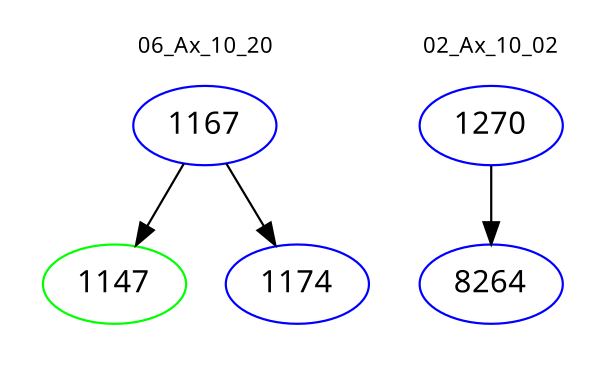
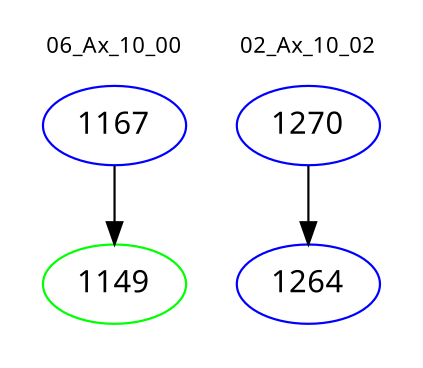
(206, 47) -> (115, 47)
(115, 284) -> (115, 284)
(297, 284) -> none
(491, 284) -> (308, 284)
